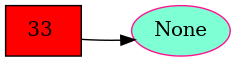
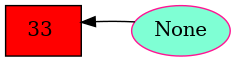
(101, 40) -> (115, 21)
